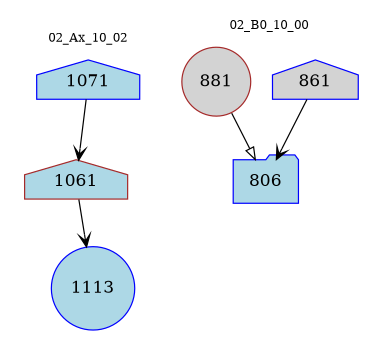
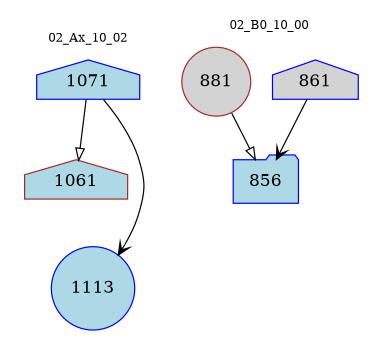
(83, 124) -> (83, 124)
(266, 181) -> (266, 181)
(82, 217) -> (141, 169)
